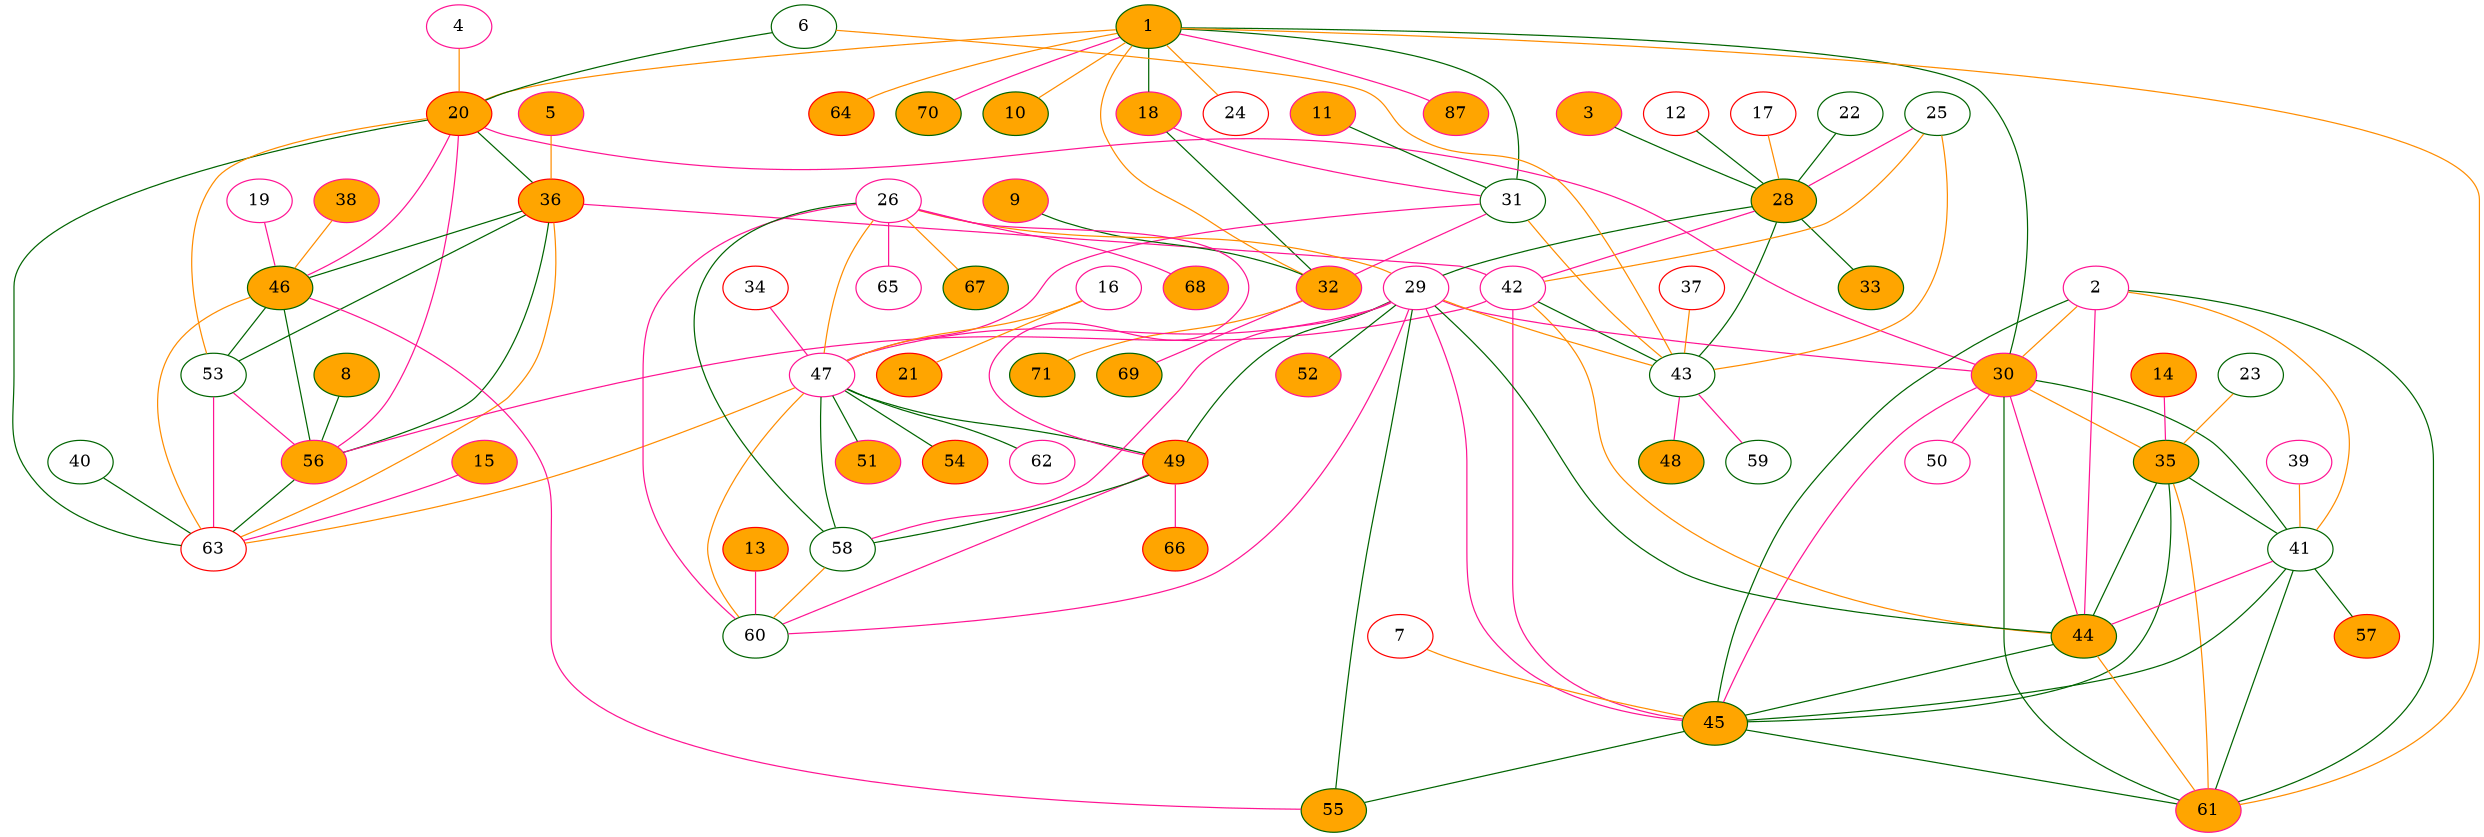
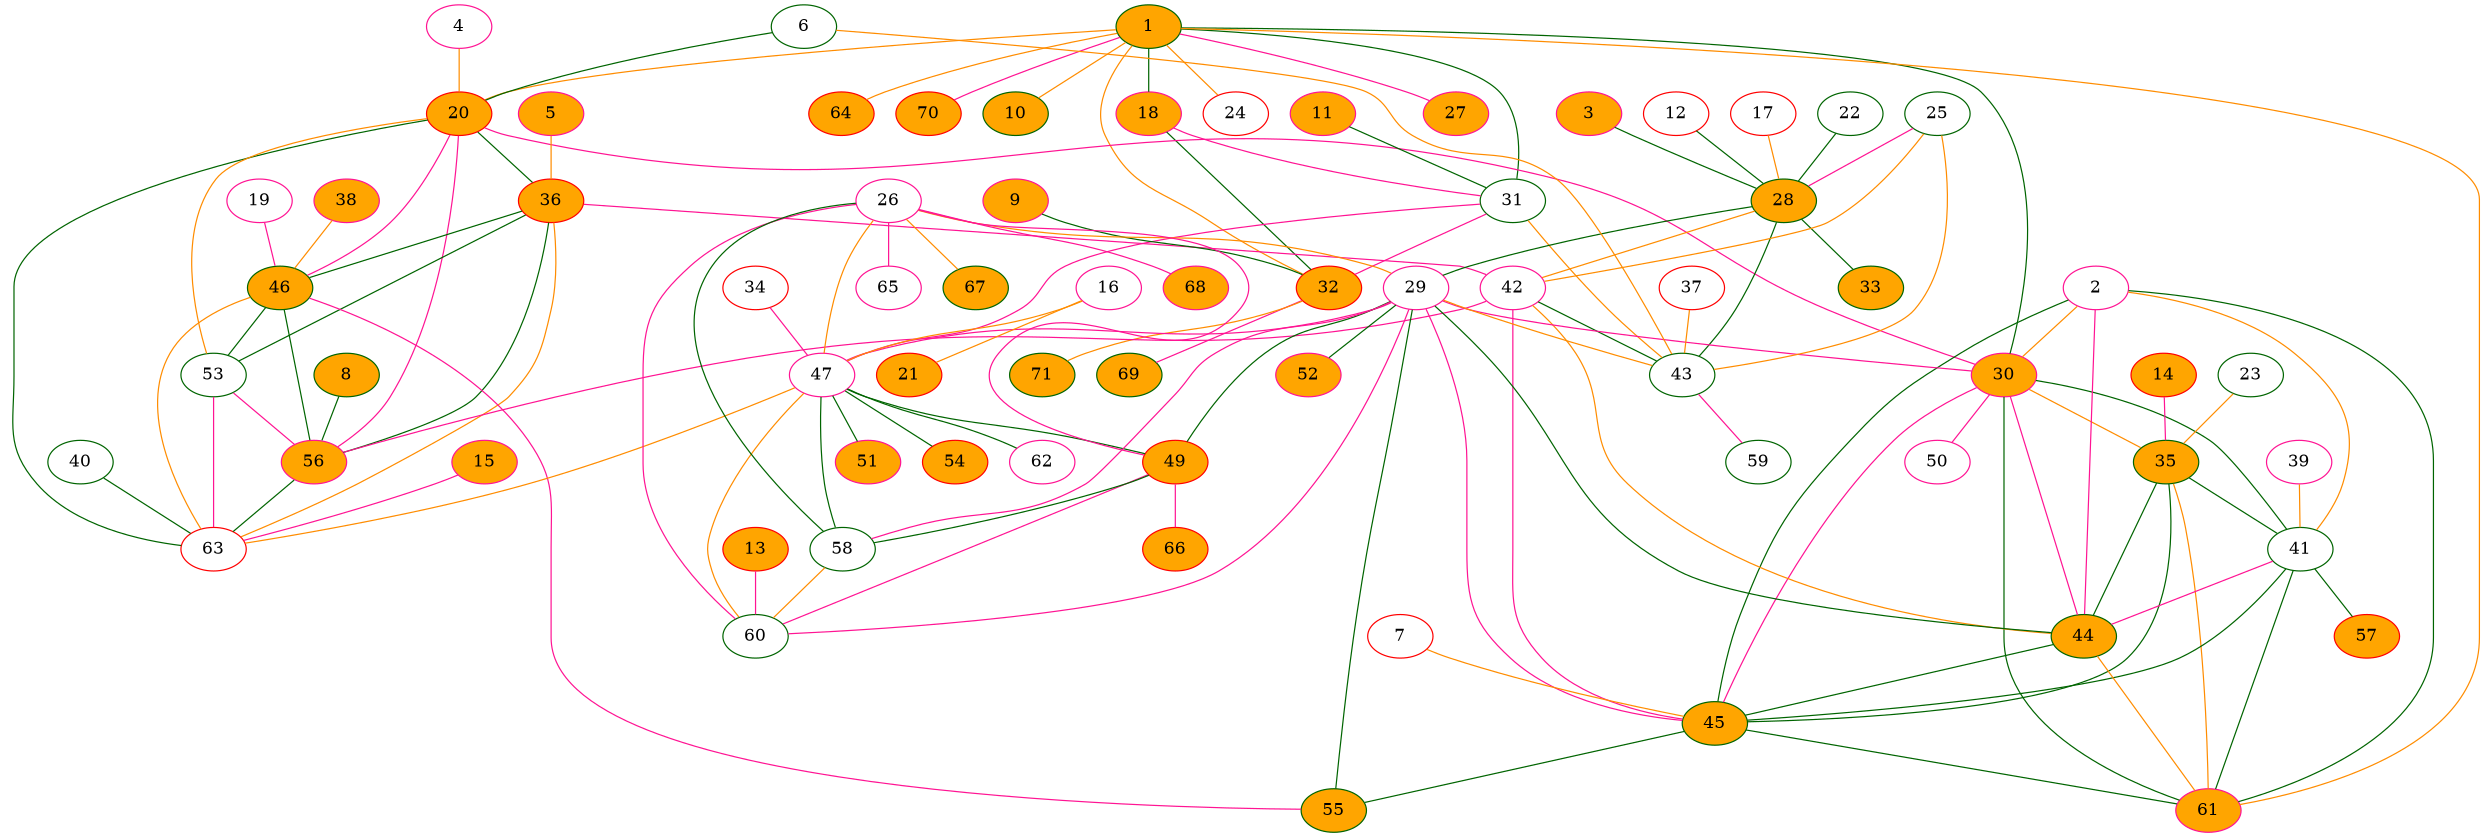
(929, 114) -> (929, 114)
(1456, 114) -> (1456, 114)
(1648, 244) -> (1648, 244)
(1329, 288) -> (1329, 288)
(1671, 462) -> none
